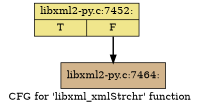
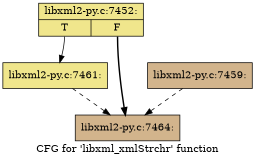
none -> (55, 76)
none -> (200, 76)
